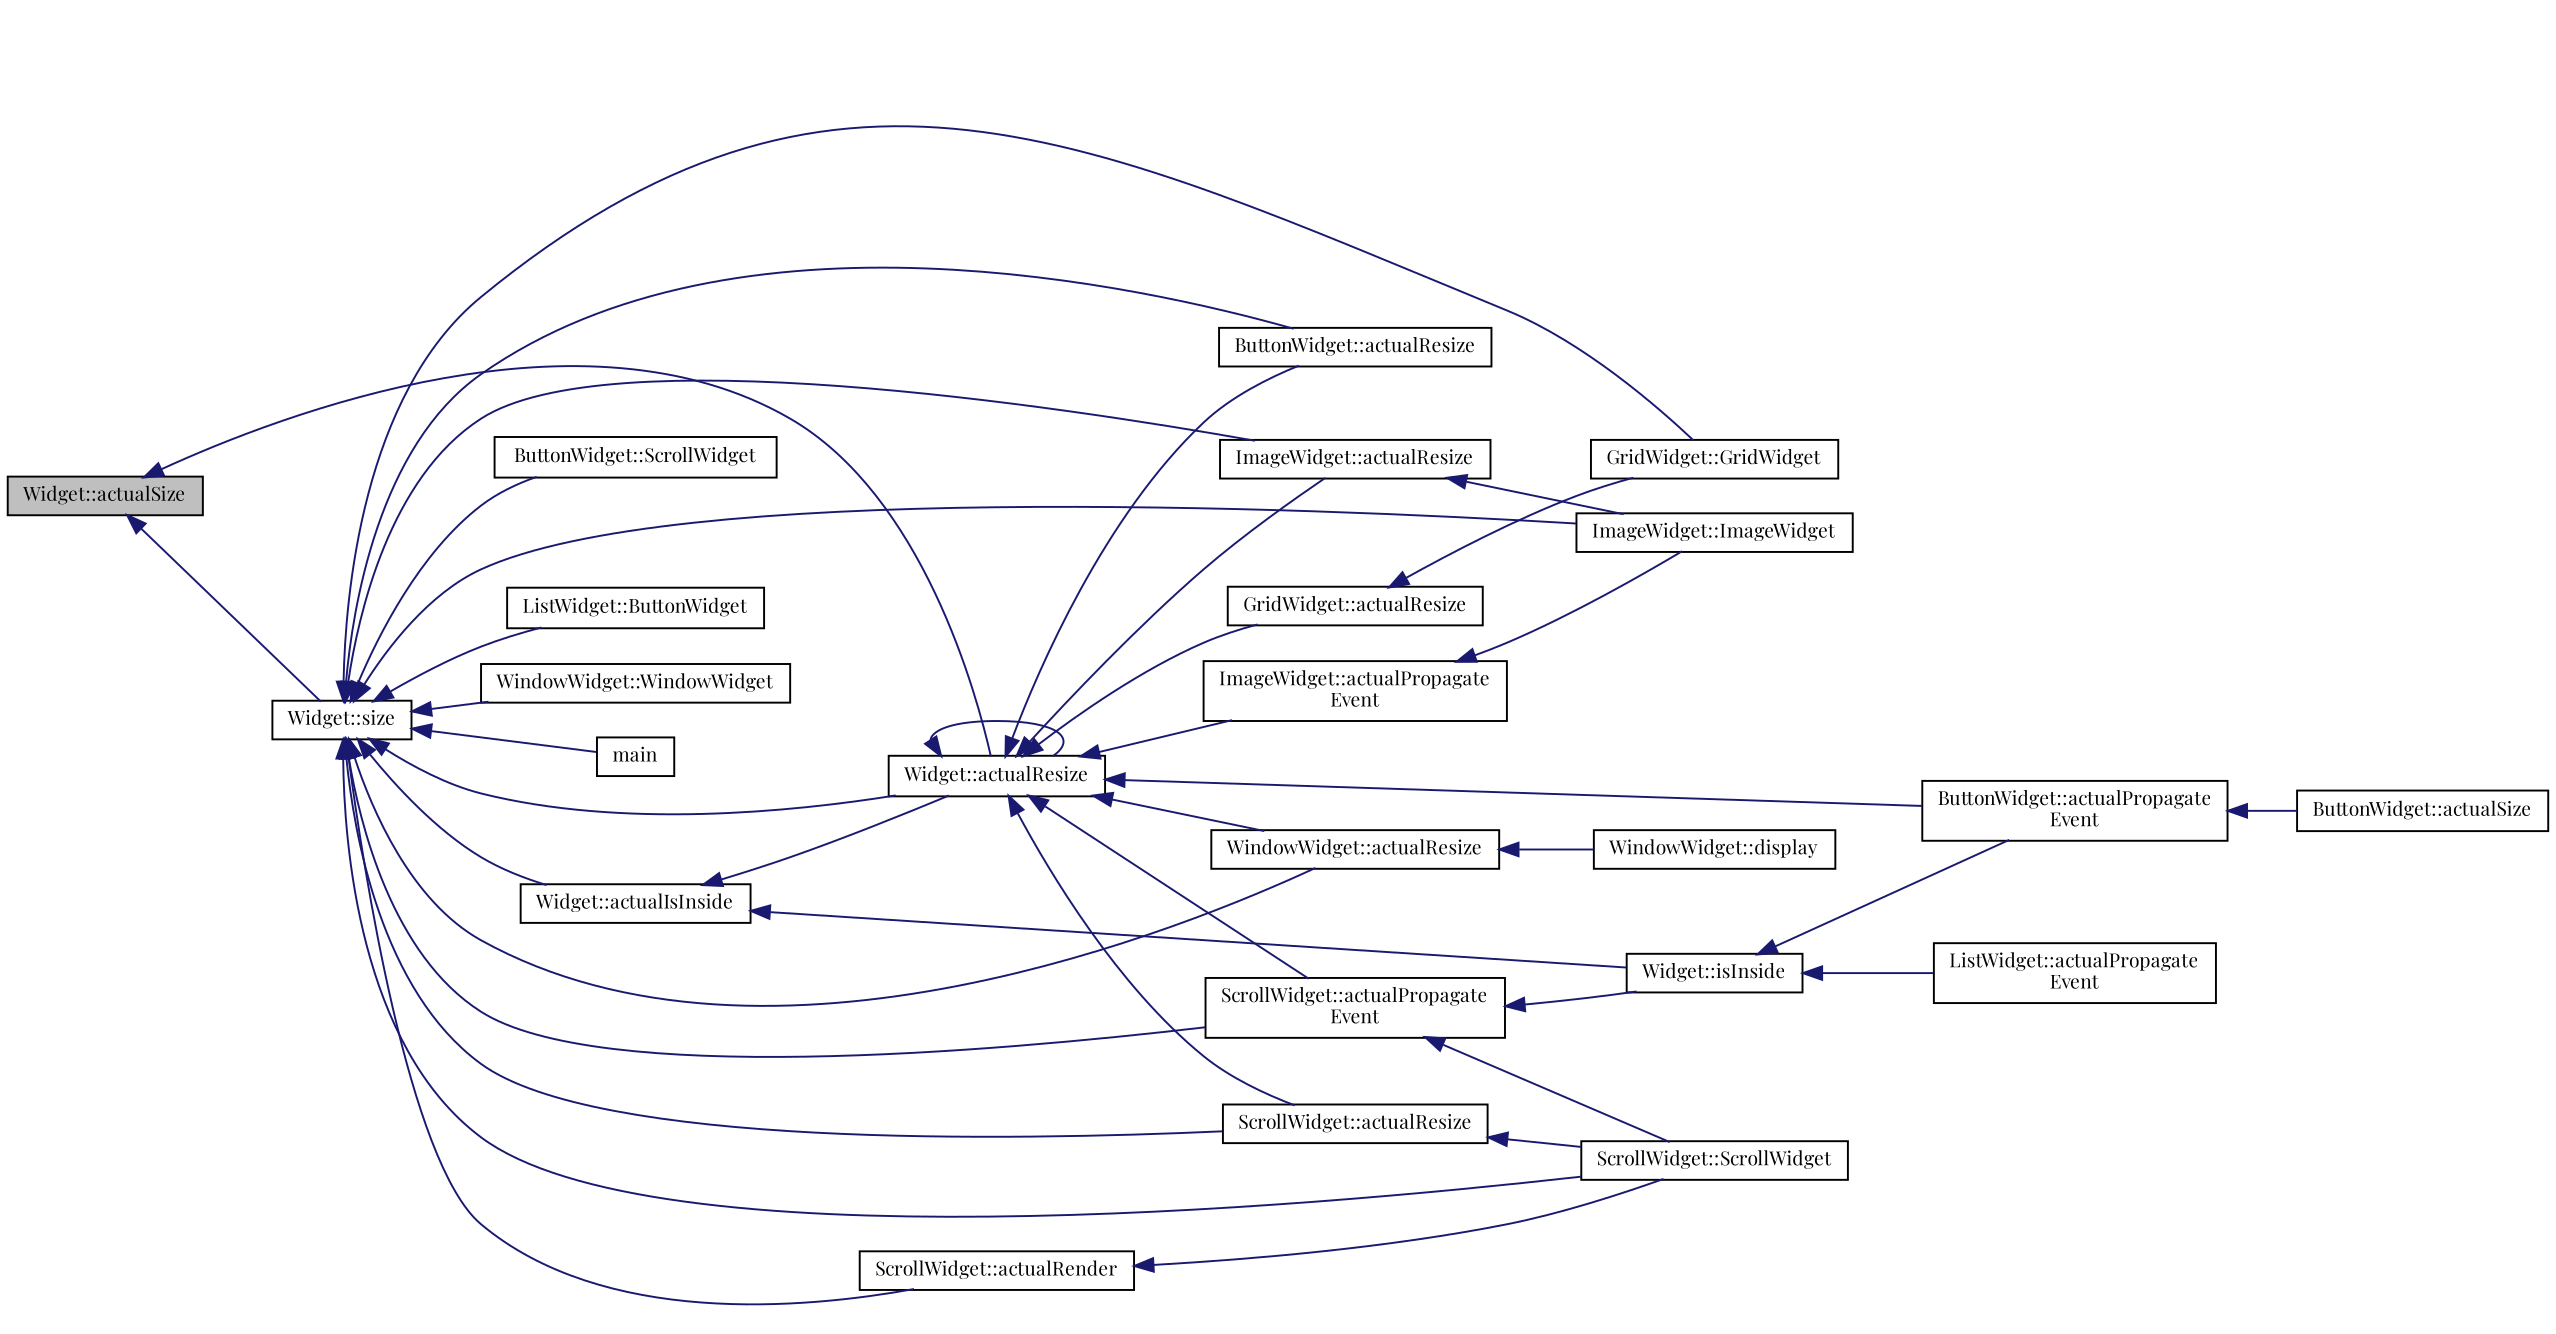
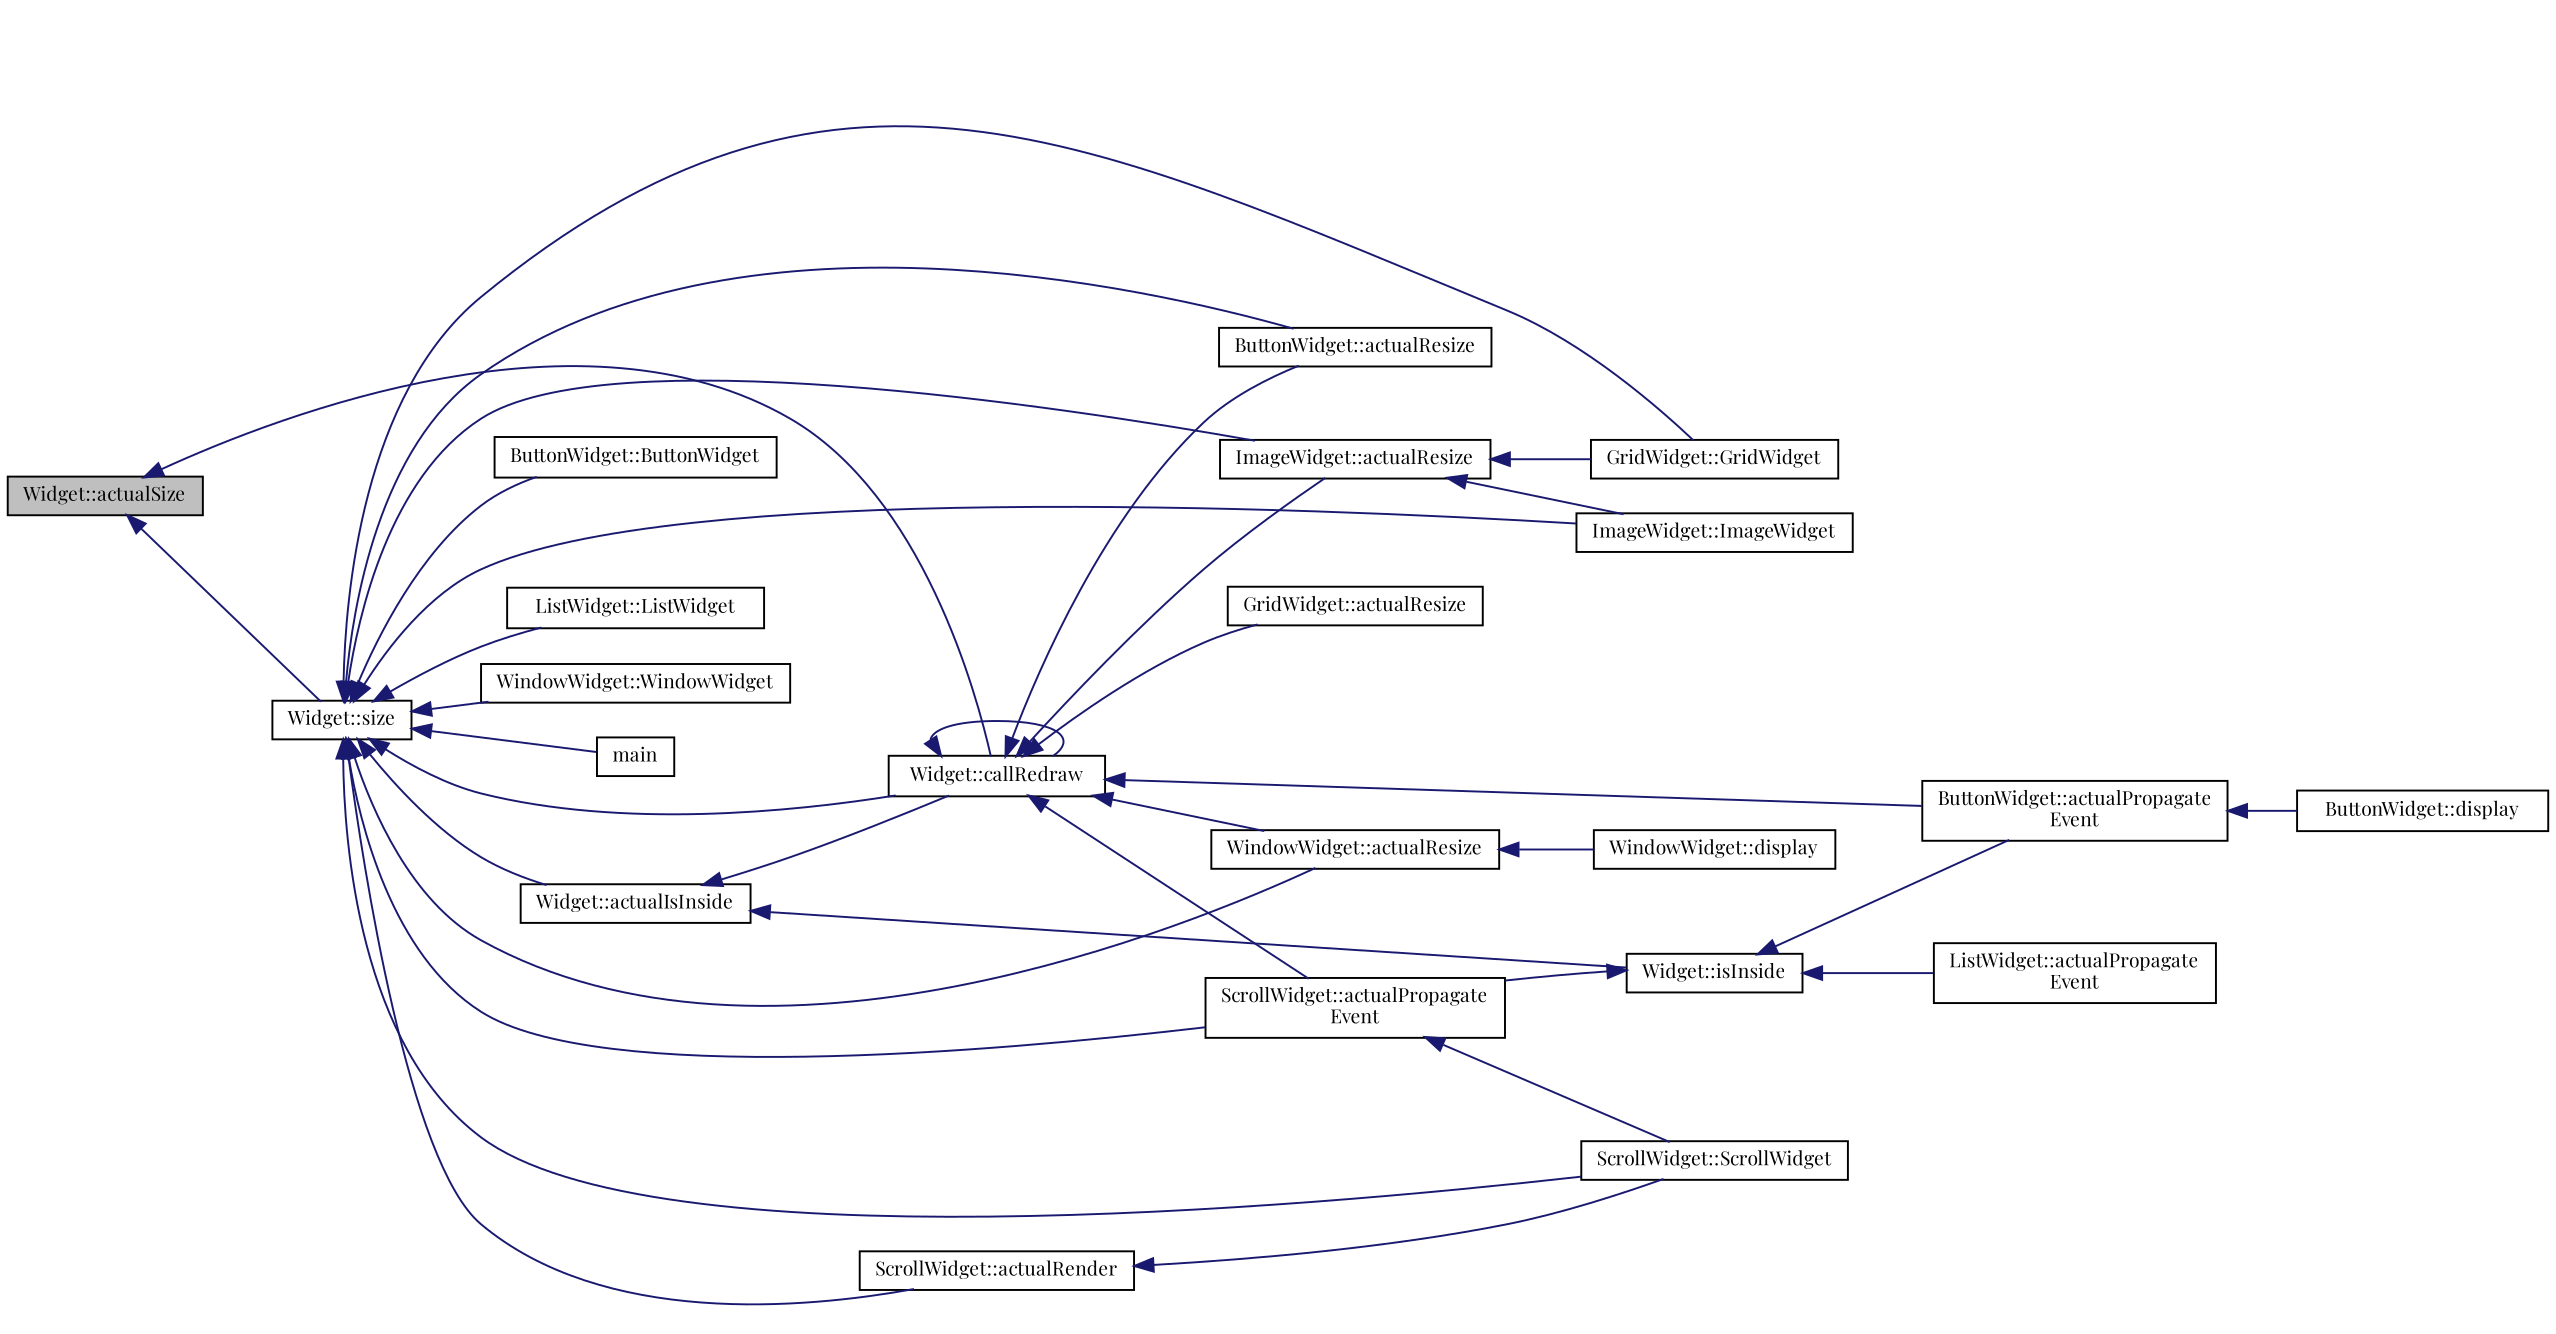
(636, 457) -> (636, 457)
(1494, 532) -> (1550, 459)
(636, 608) -> (636, 608)
(1355, 691) -> none
(997, 776) -> (997, 776)
(2423, 811) -> (2423, 811)
(1581, 999) -> (1556, 975)
(1355, 1124) -> none
